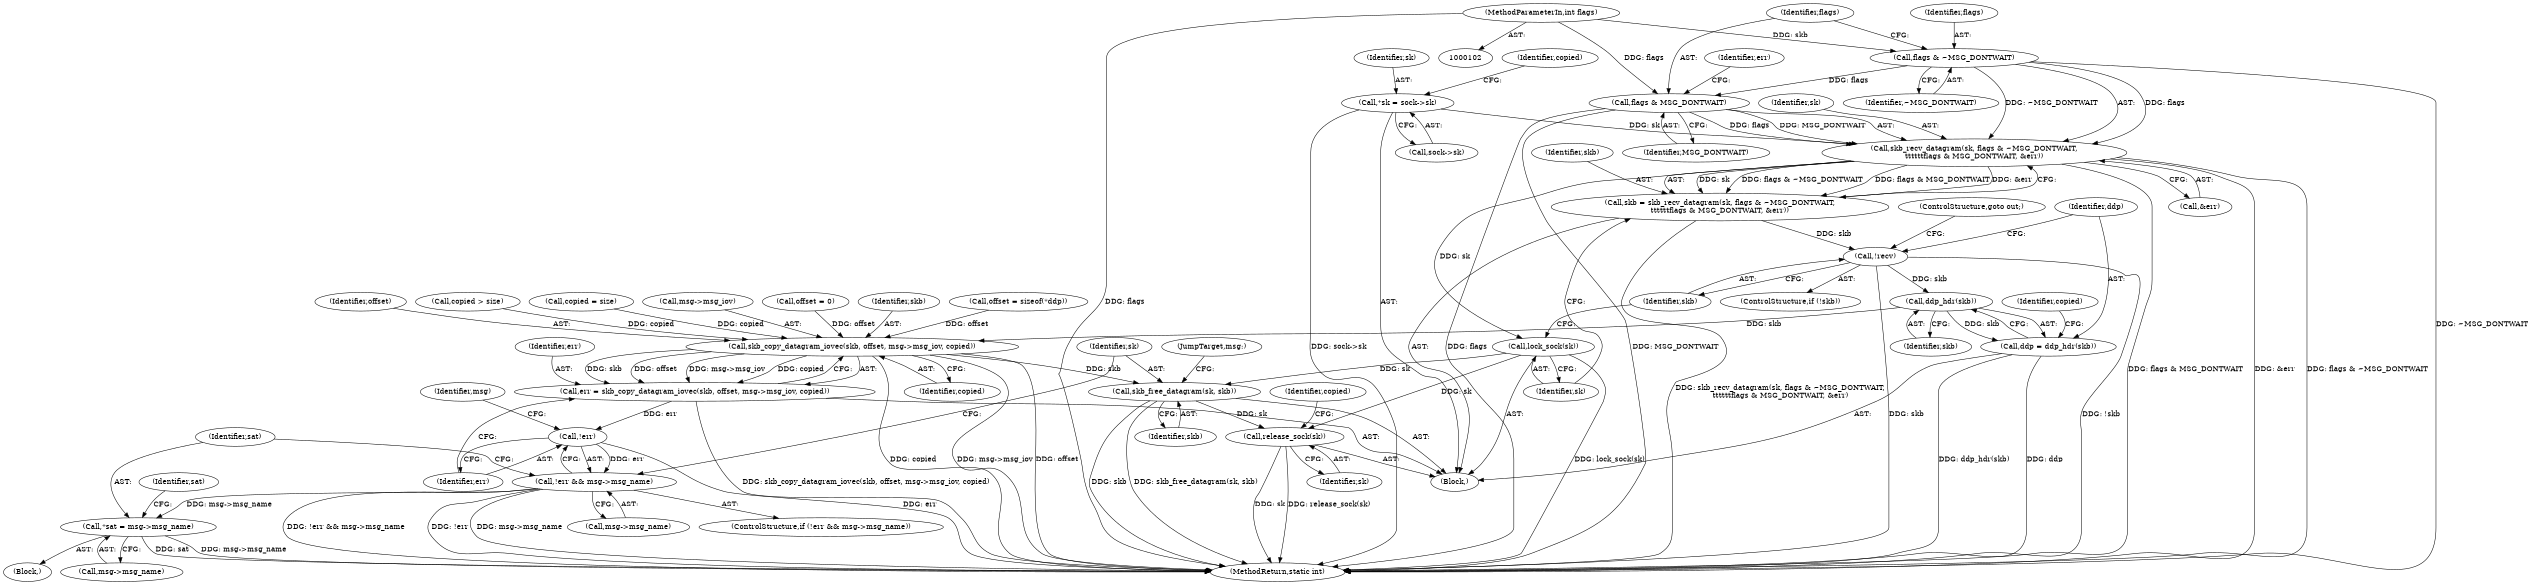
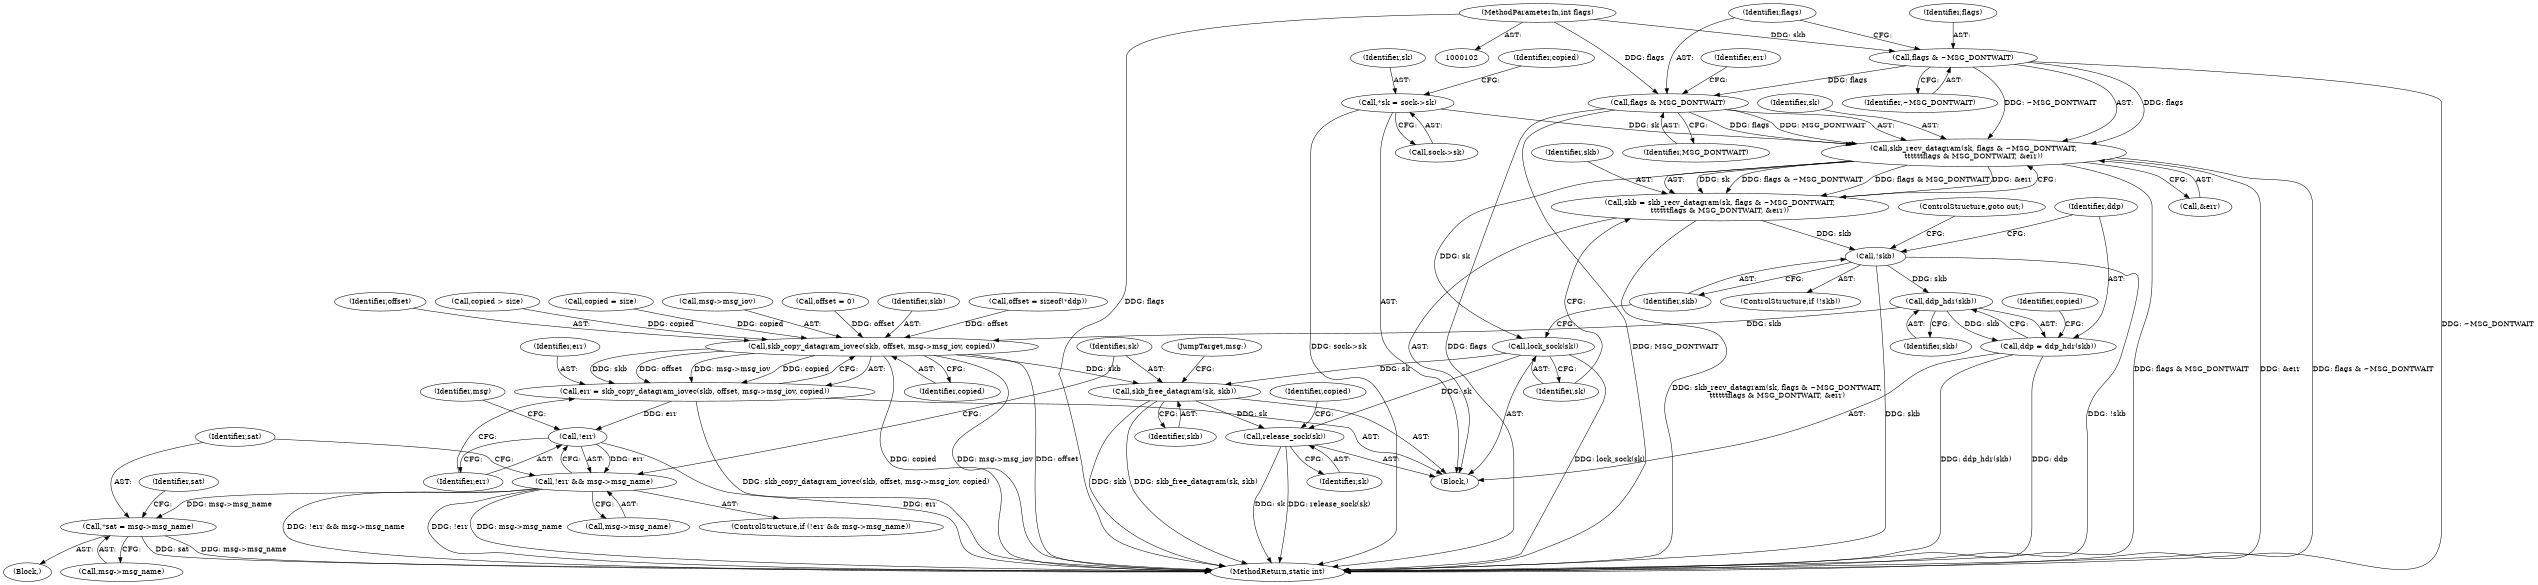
(1875, 257) -> (1875, 257)
